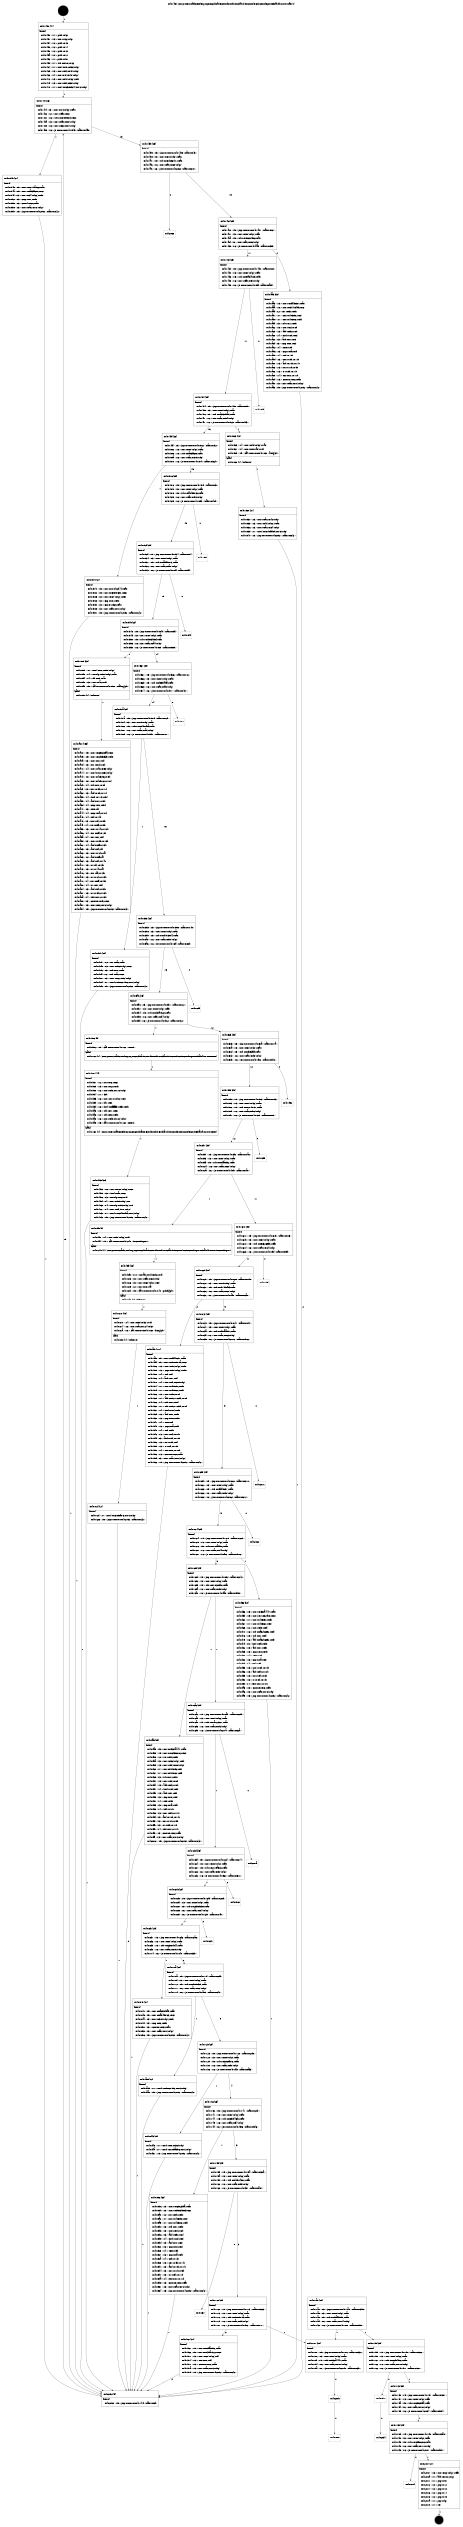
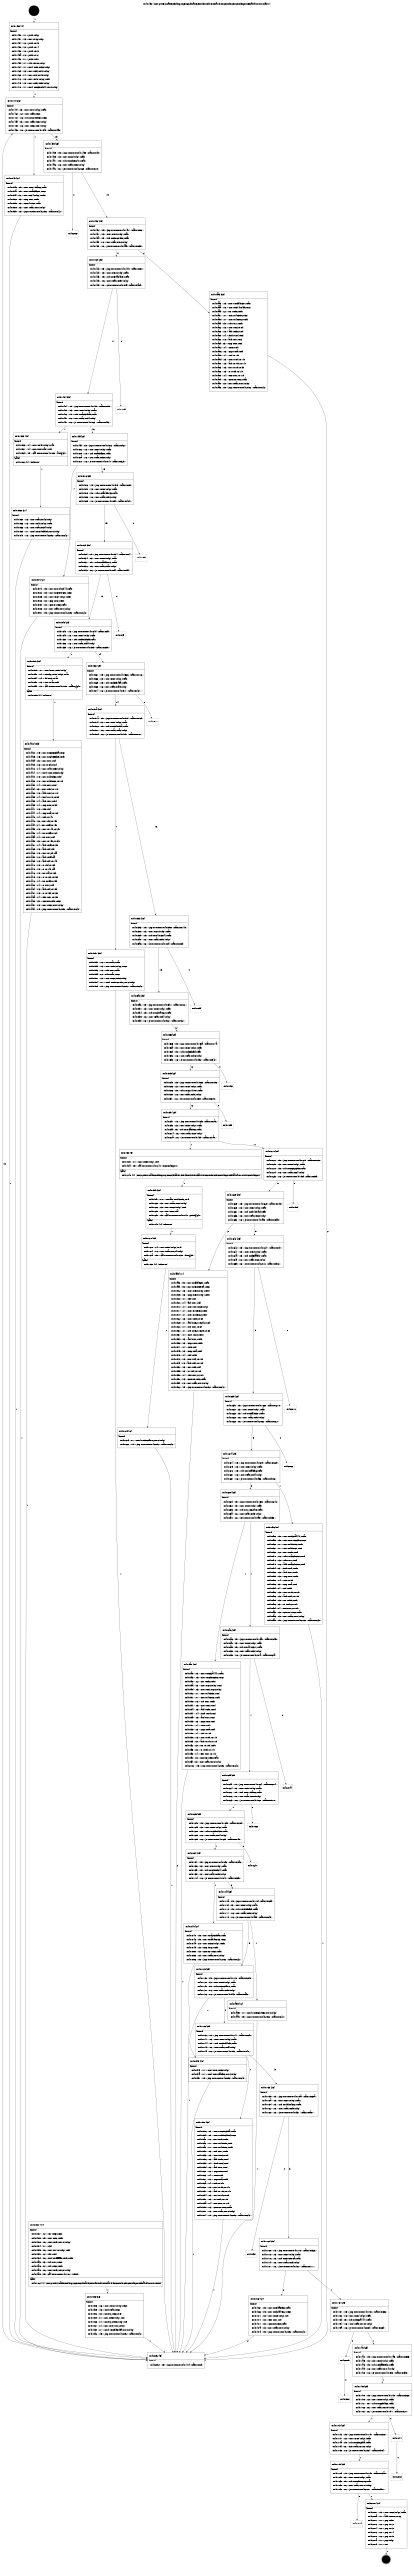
(151, 1048) -> none
(336, 2334) -> (370, 2337)
